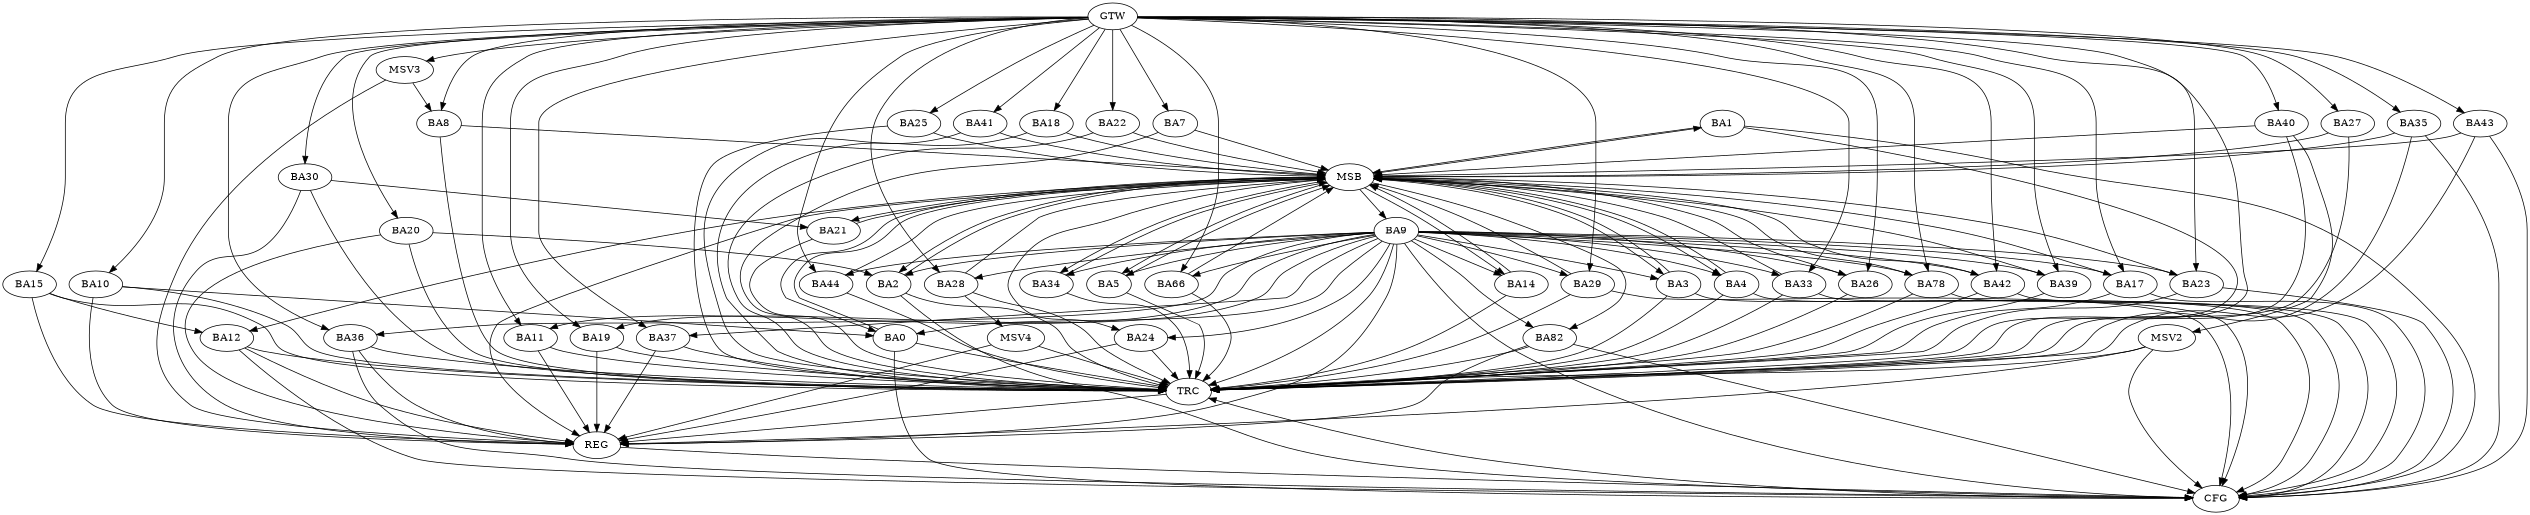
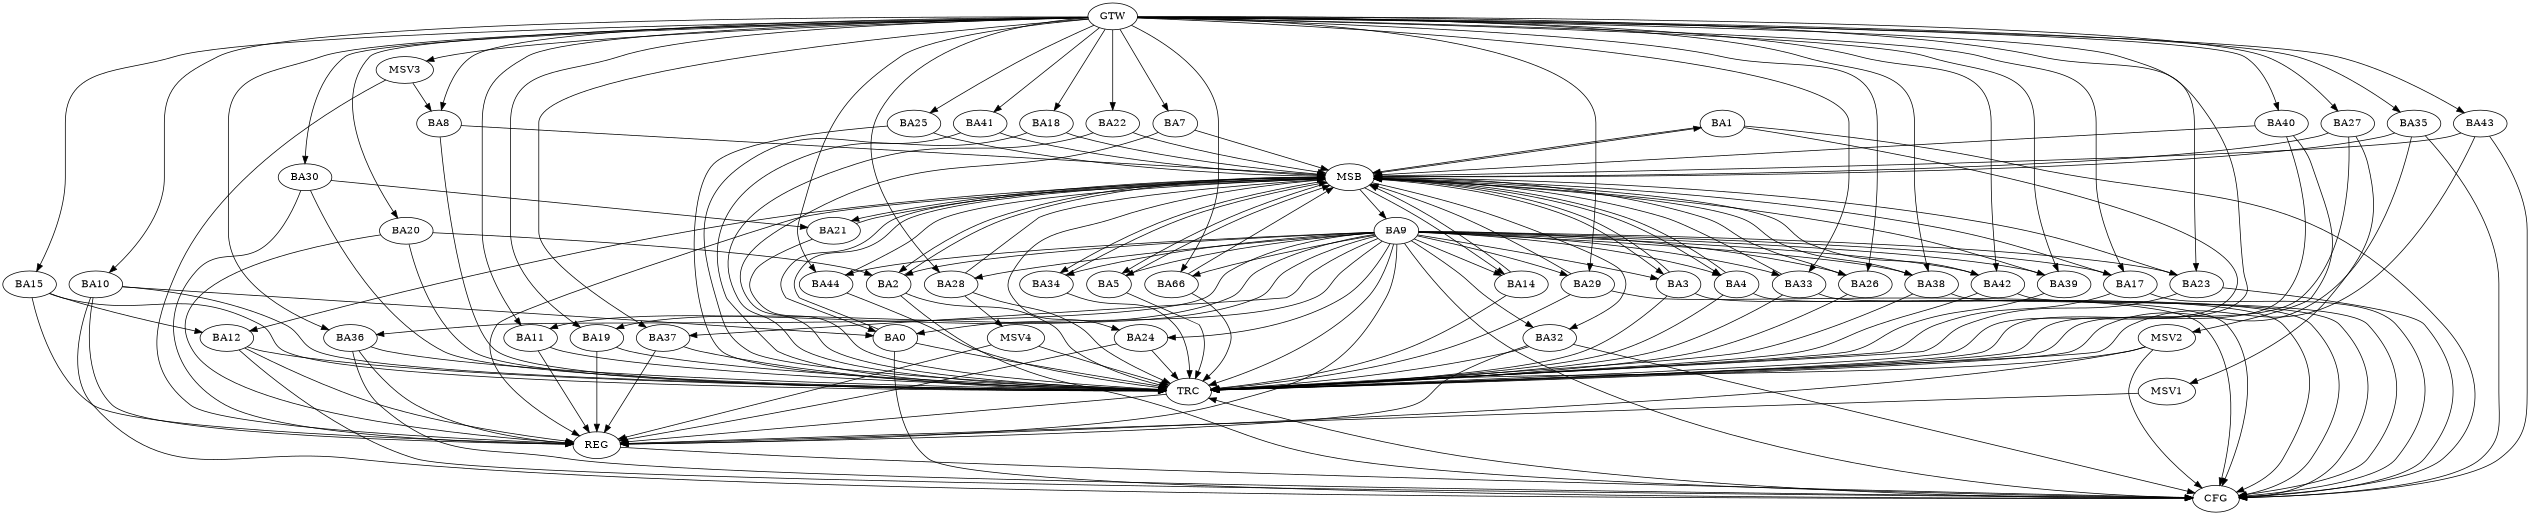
(1932, 284) -> (1932, 284)
(1550, 338) -> (1550, 338)
none -> (2167, 392)
none -> (1074, 490)
